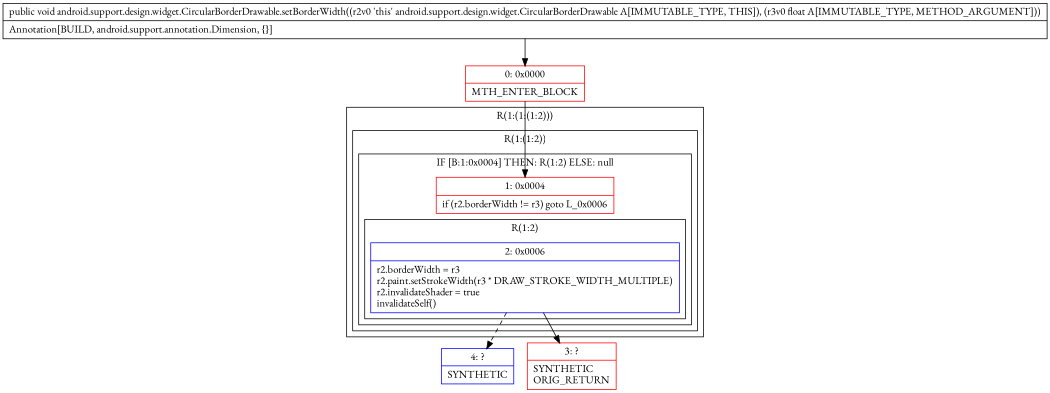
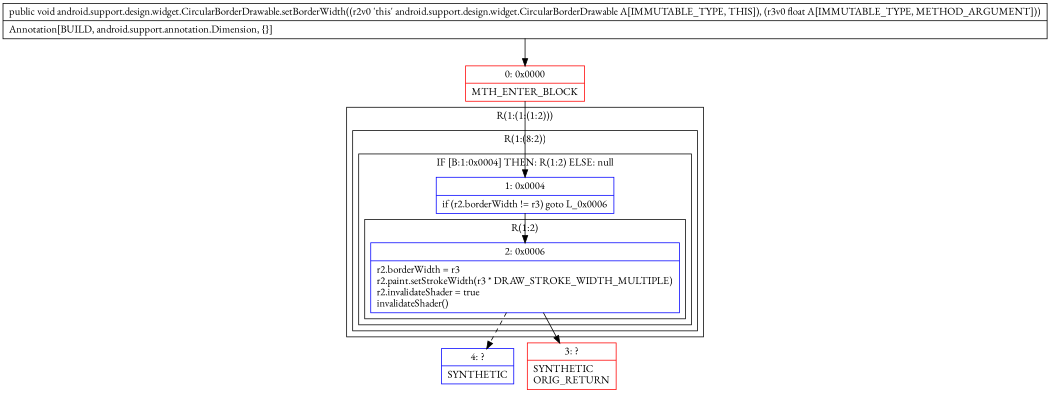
(525, 139) -> (525, 139)
(525, 195) -> (525, 195)
none -> (525, 224)
(406, 303) -> (413, 303)
